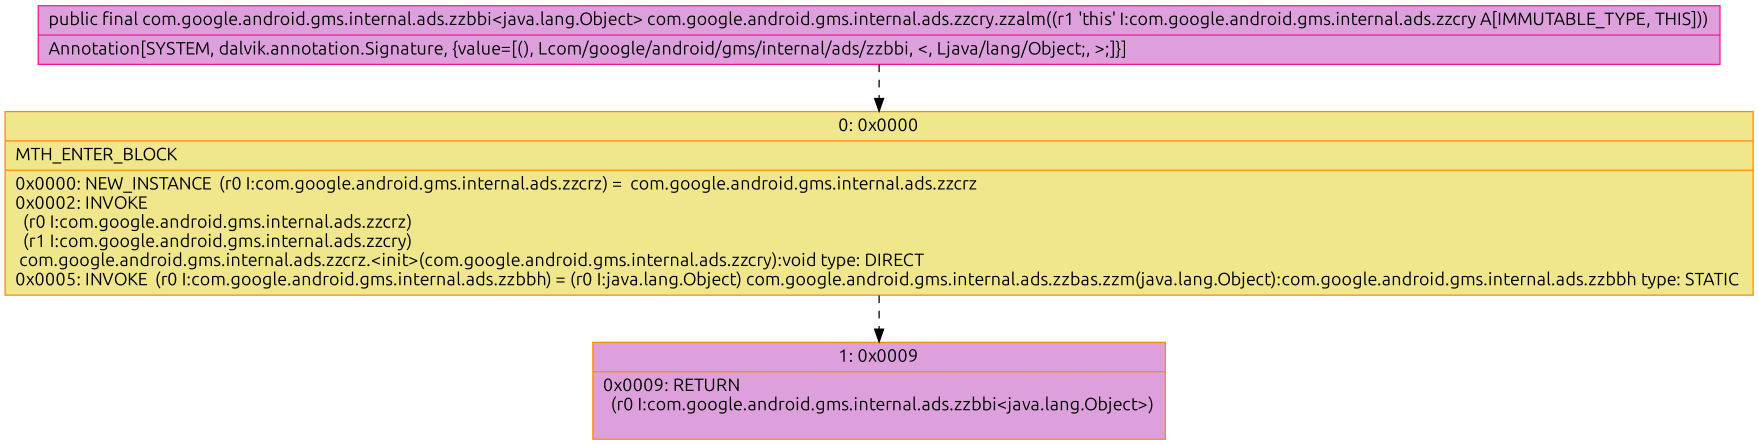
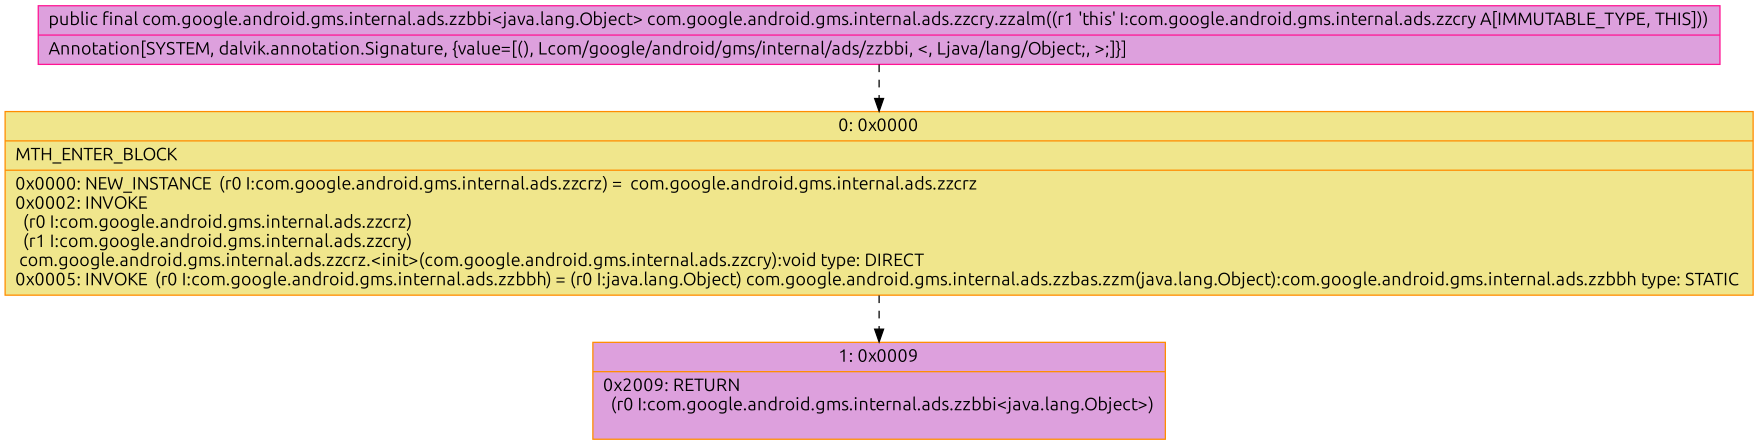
(676, 386) -> (676, 386)
